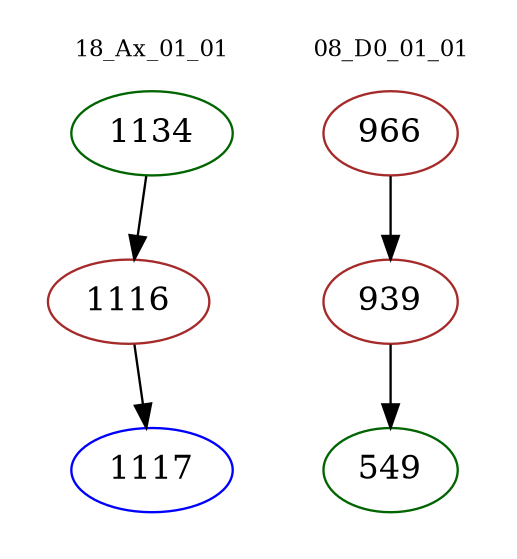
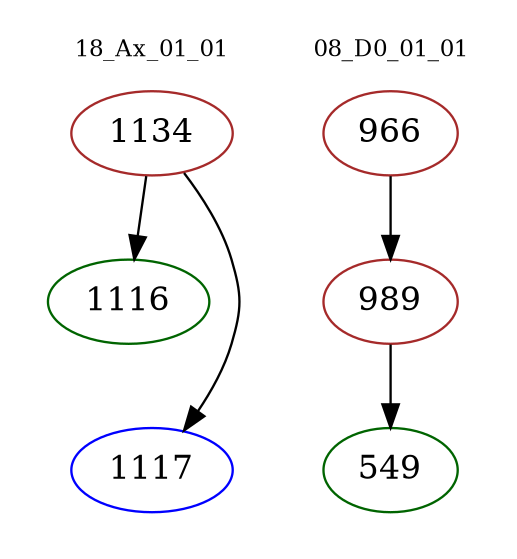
(152, 133) -> (152, 133)
(129, 302) -> (129, 302)
(391, 302) -> (391, 302)
(139, 374) -> (239, 290)
